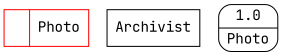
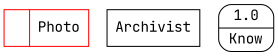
(248, 39) -> (246, 39)
